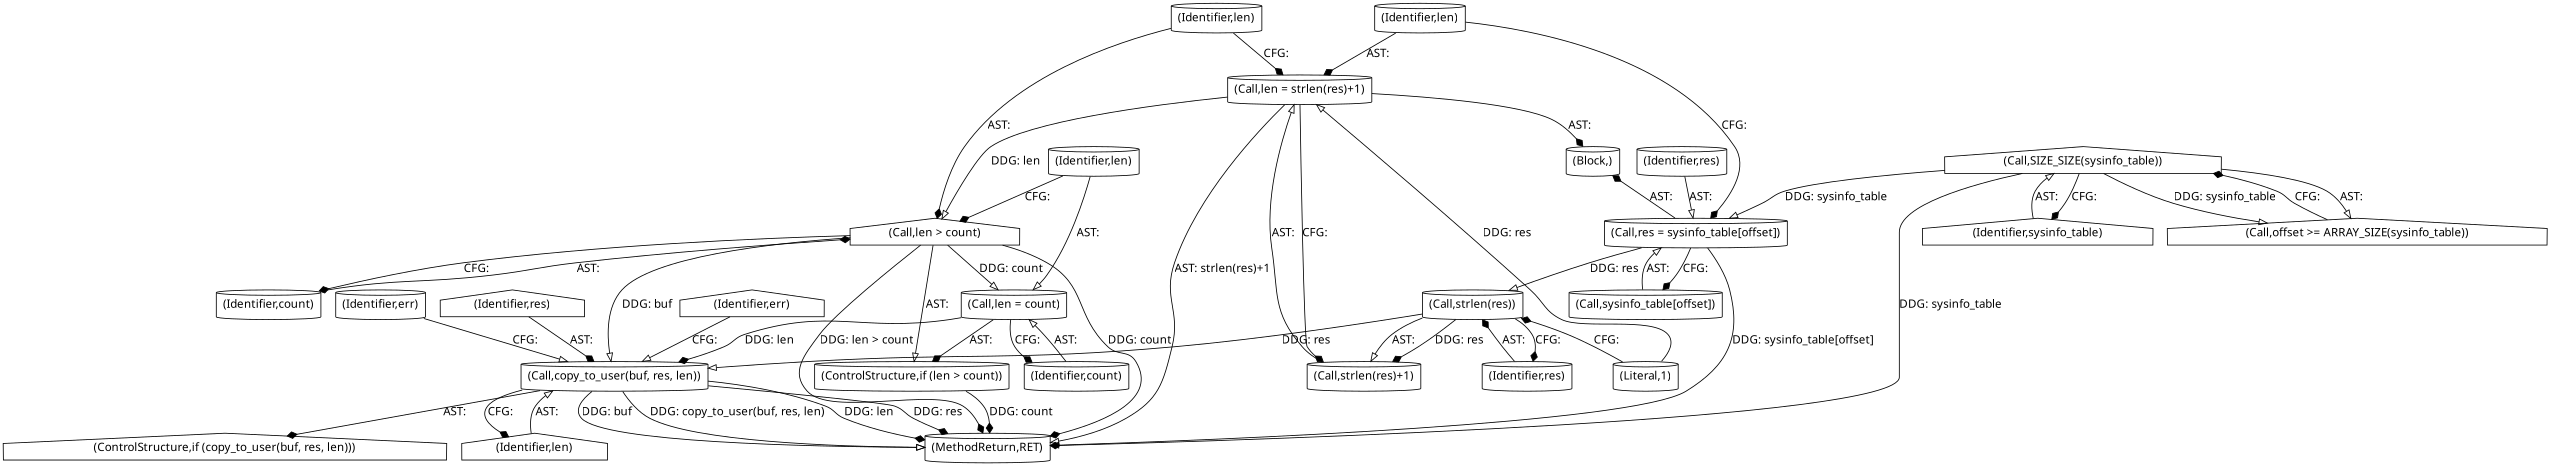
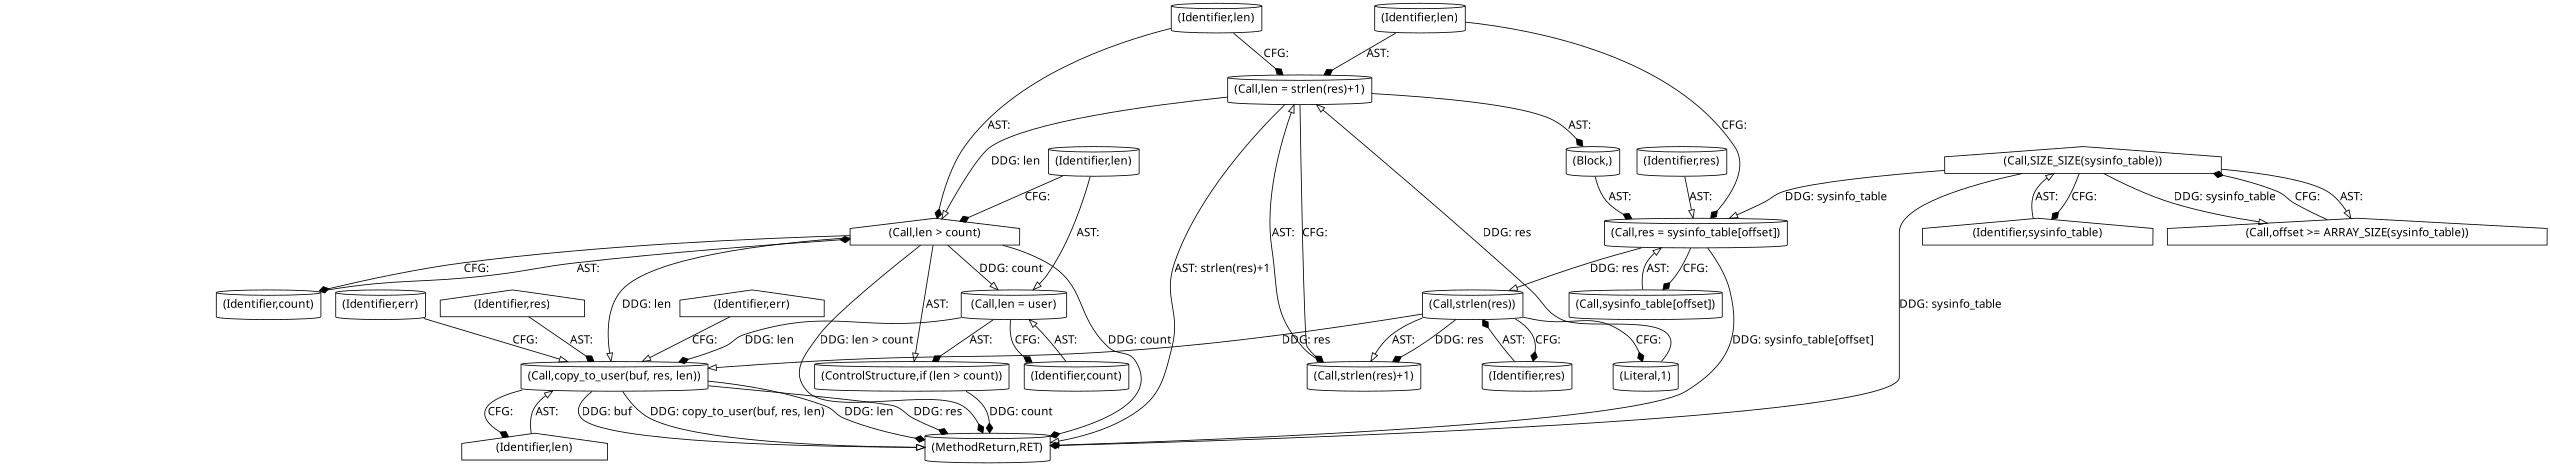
(1648, 200) -> (1605, 199)
(647, 305) -> (647, 305)
(1014, 305) -> (1014, 305)
(1578, 339) -> (1555, 322)
(225, 448) -> none
